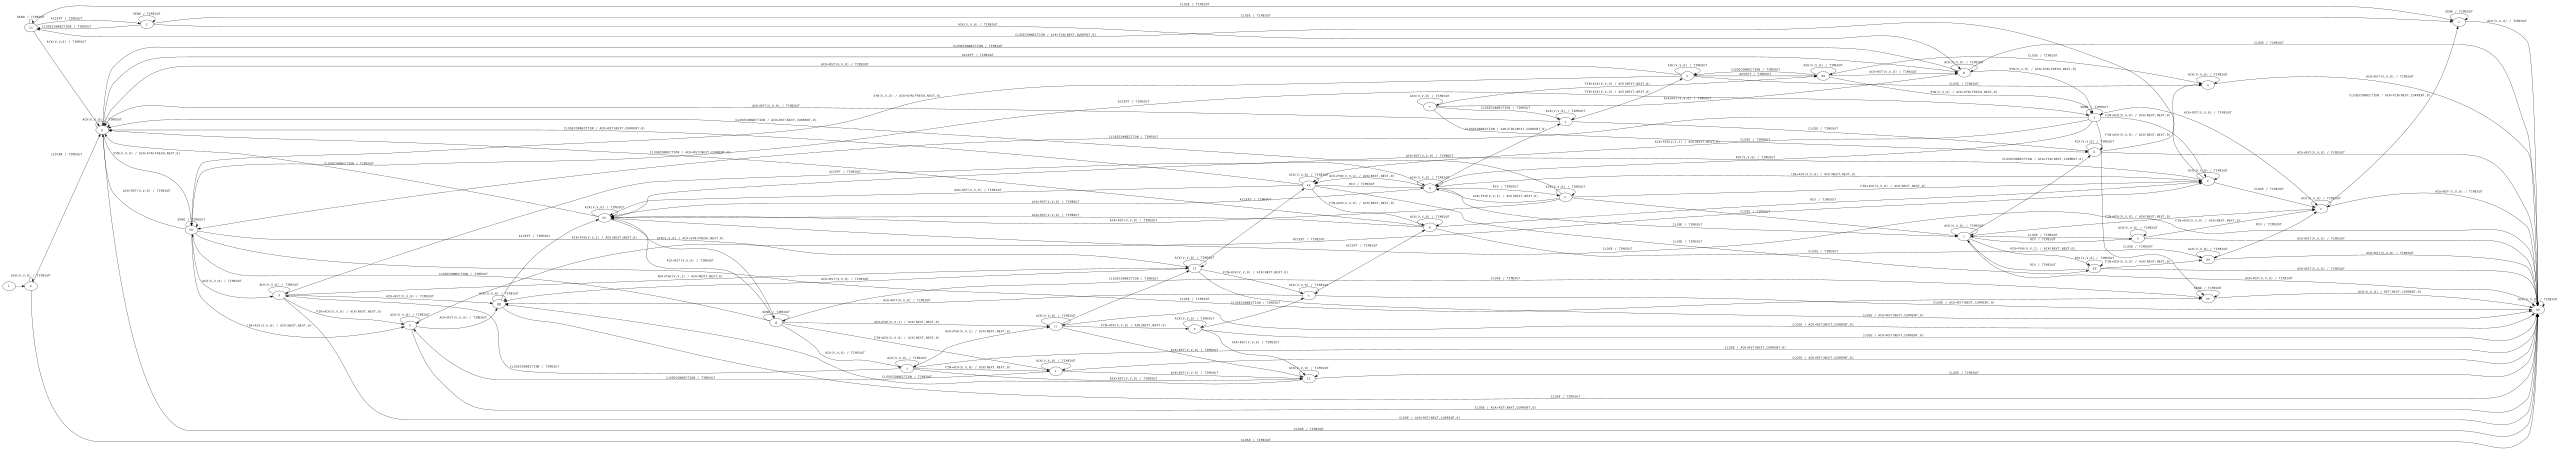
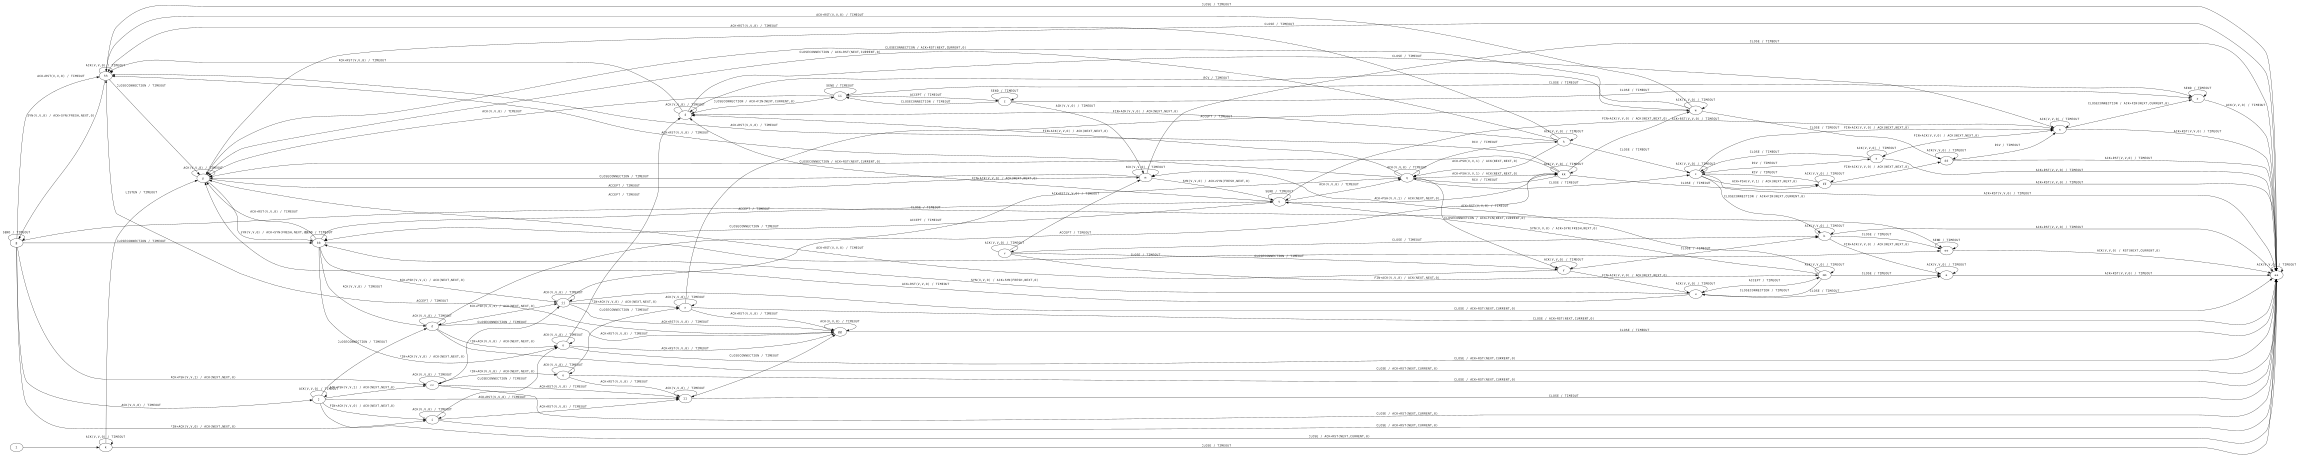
(2104, 243) -> (1885, 239)
